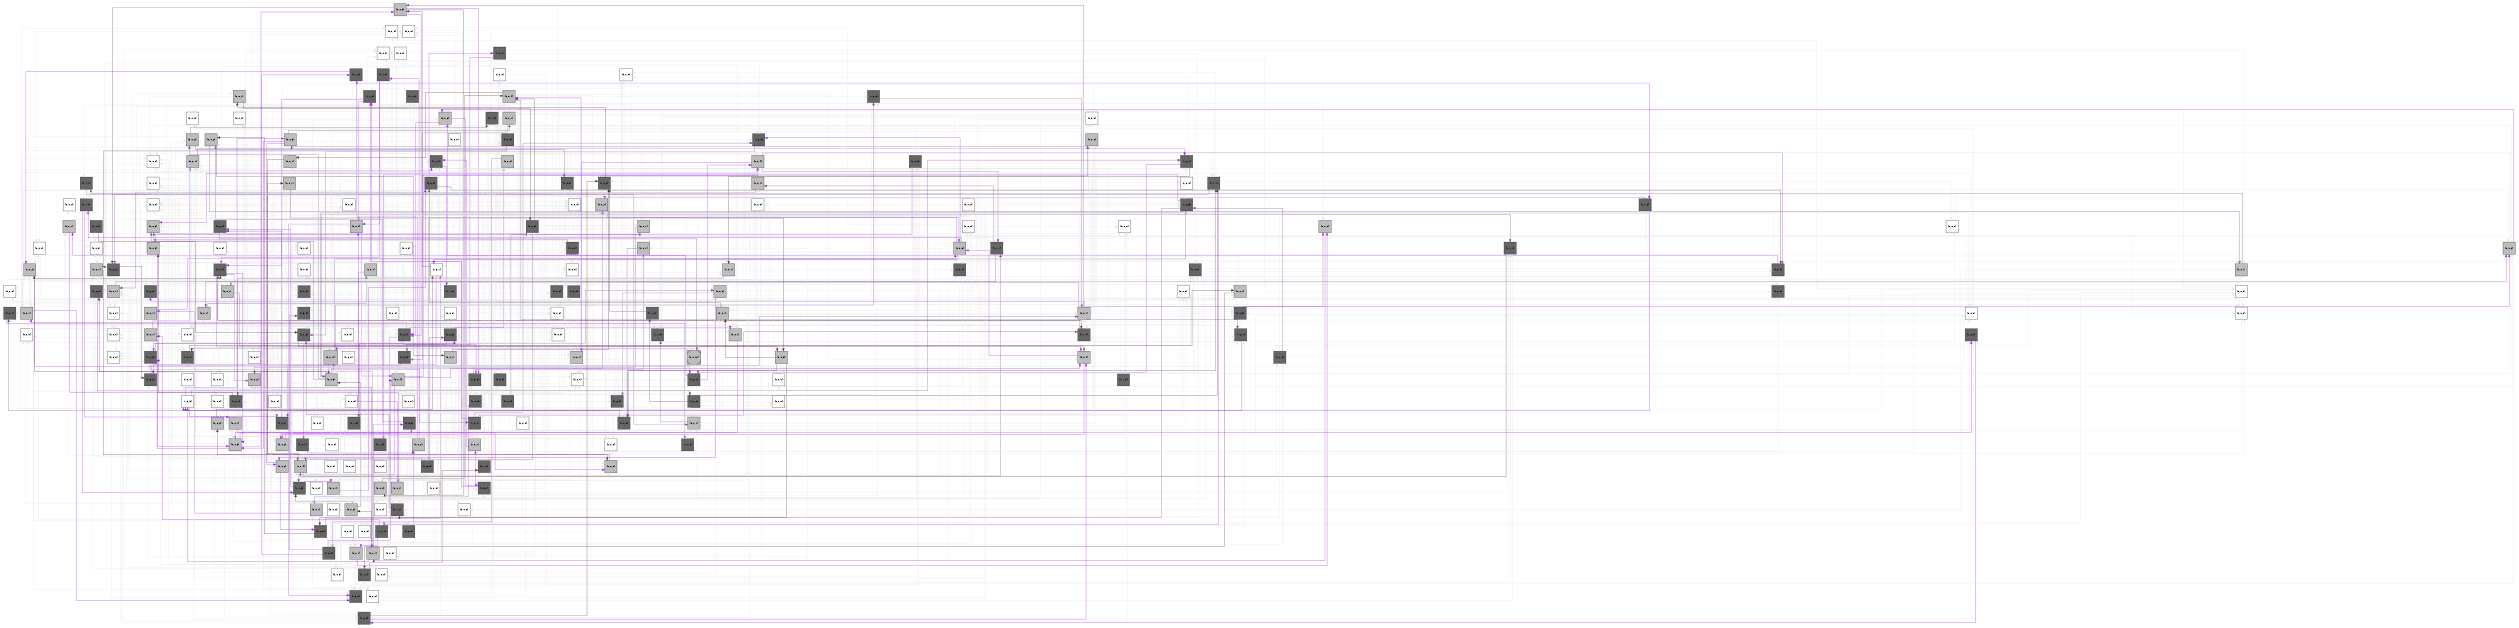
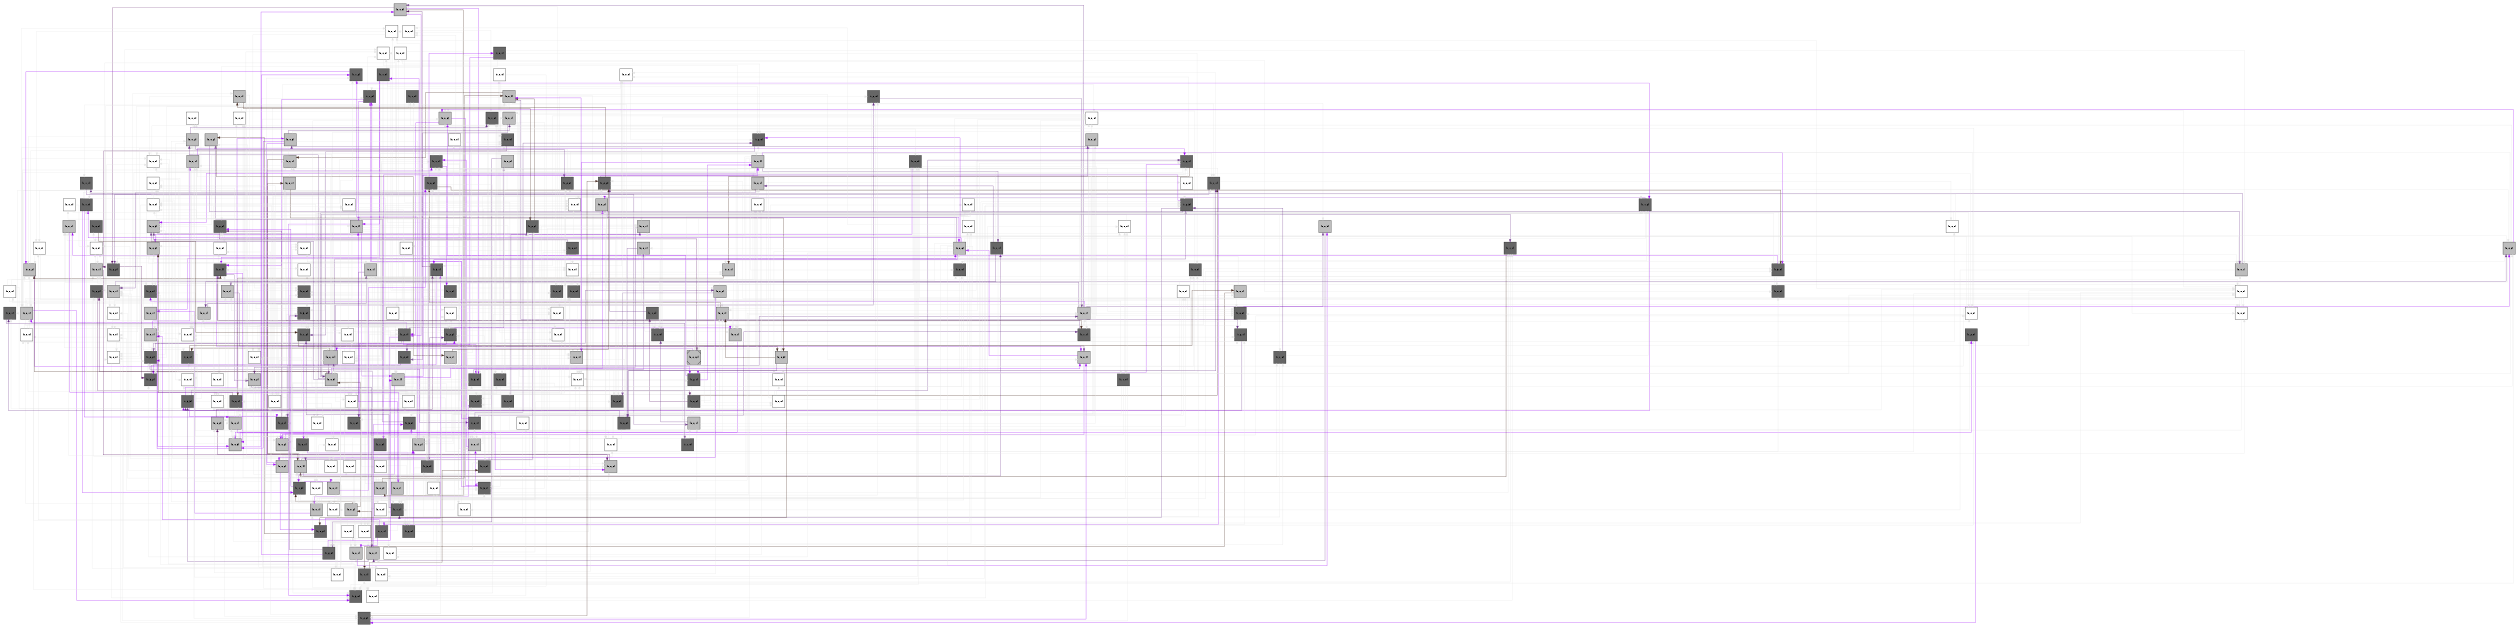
(437, 270) -> (437, 270)
(188, 401) -> (188, 401)
